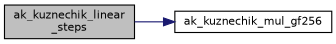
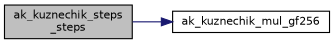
(69, 22) -> (68, 22)
